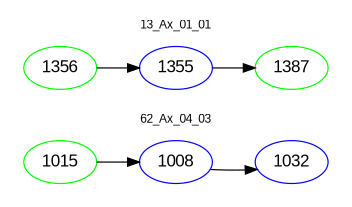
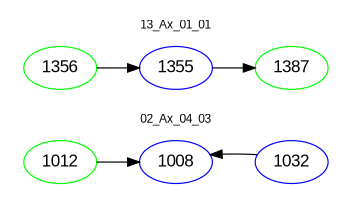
(176, 120) -> (176, 120)
(60, 162) -> (60, 162)
(228, 170) -> (240, 154)
